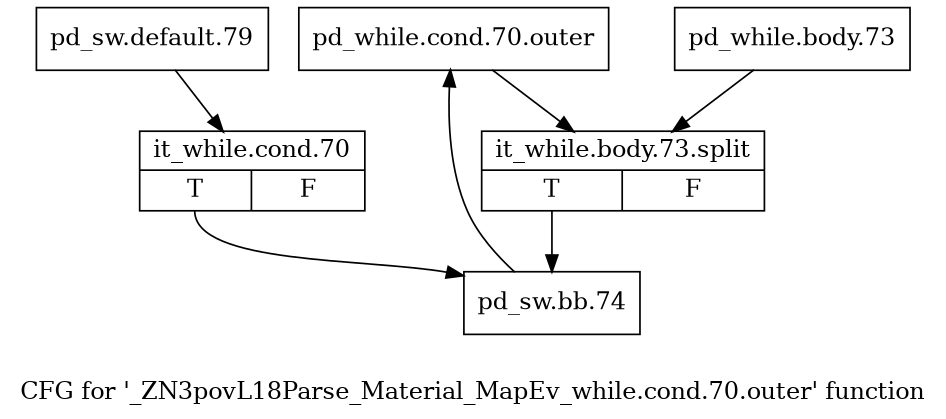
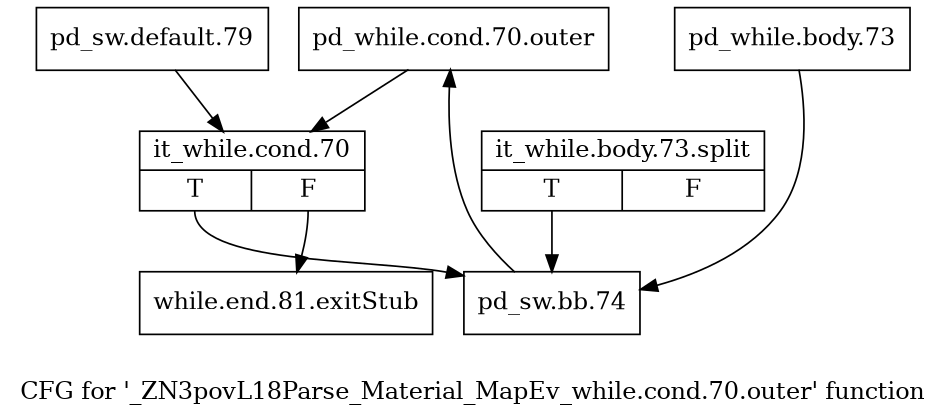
(526, 96) -> (367, 96)
(720, 96) -> (780, 211)
none -> (286, 303)
